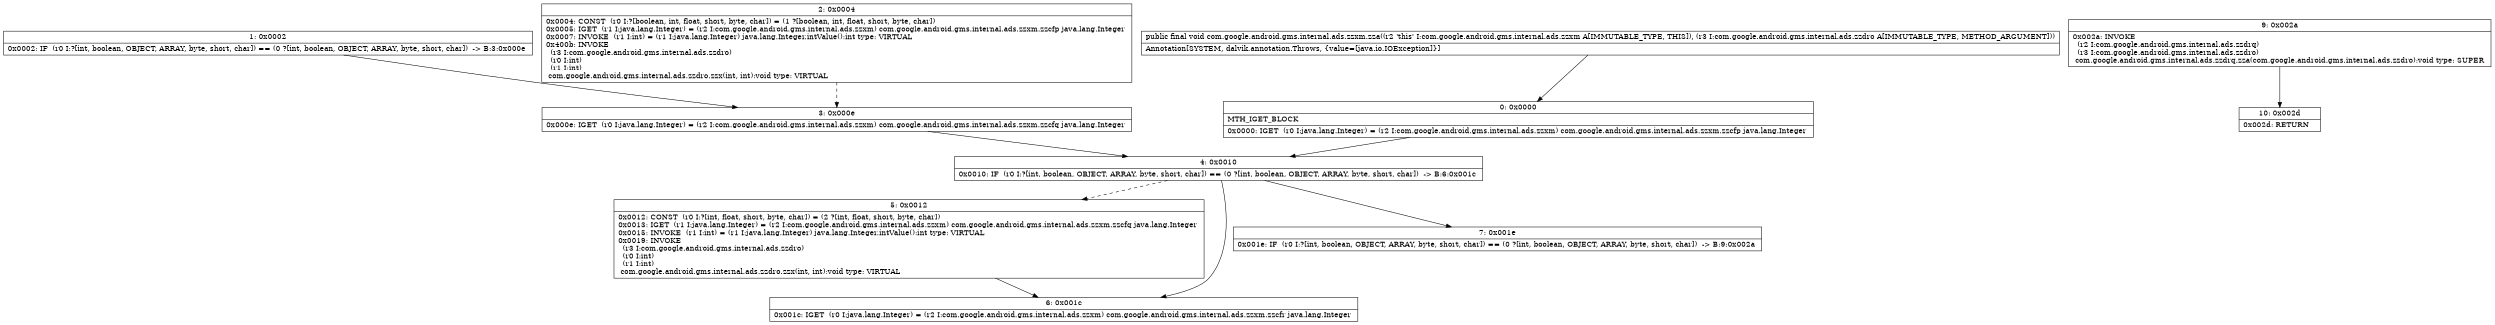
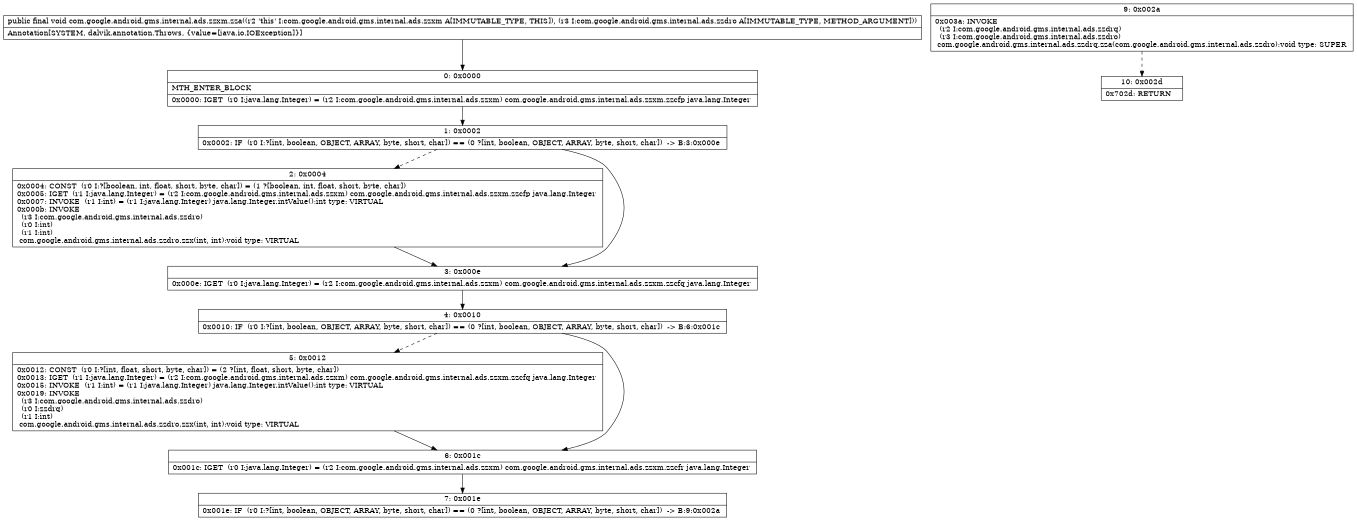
(2107, 37) -> (969, 22)
(580, 45) -> (51, 210)
(2280, 85) -> (1142, 61)
(837, 92) -> (413, 256)
(1263, 119) -> (212, 88)
(2280, 125) -> (1142, 94)
(1353, 147) -> (463, 113)
none -> (418, 158)
(1356, 203) -> (463, 481)
(636, 256) -> (40, 409)
